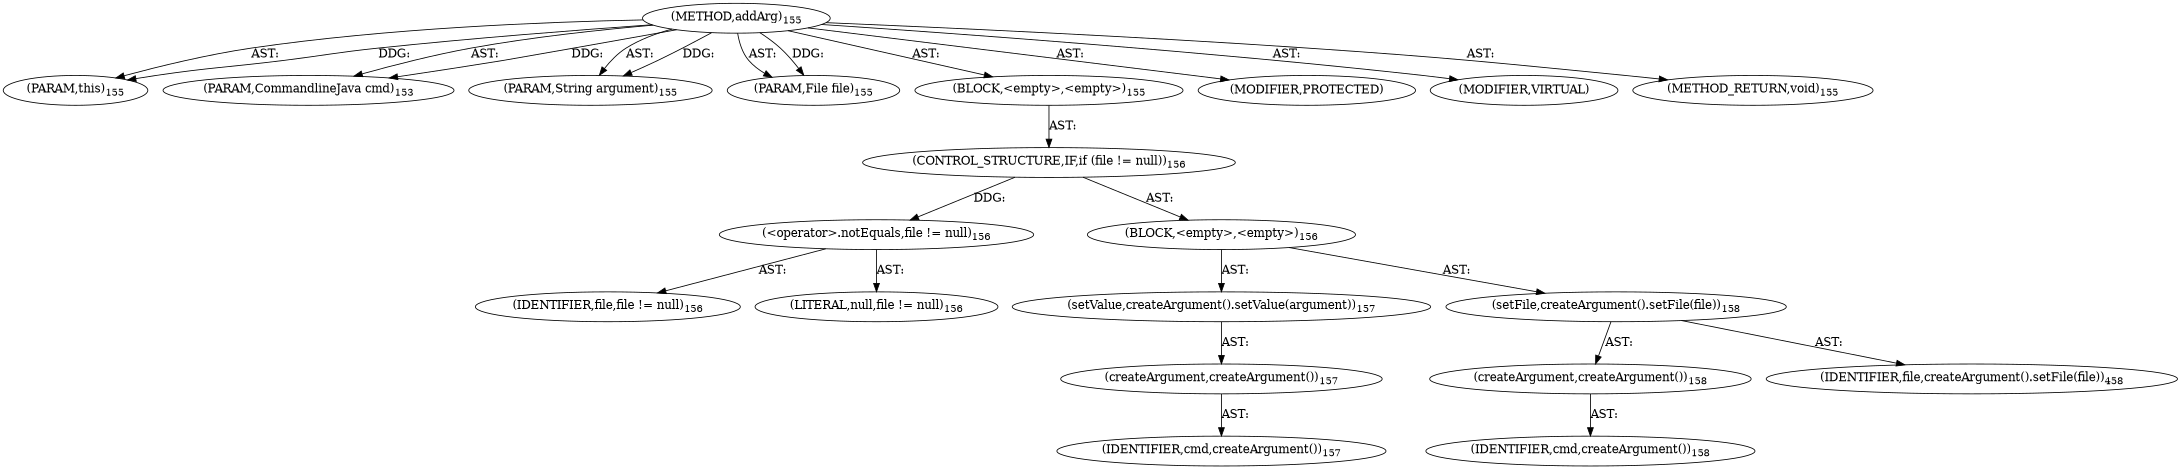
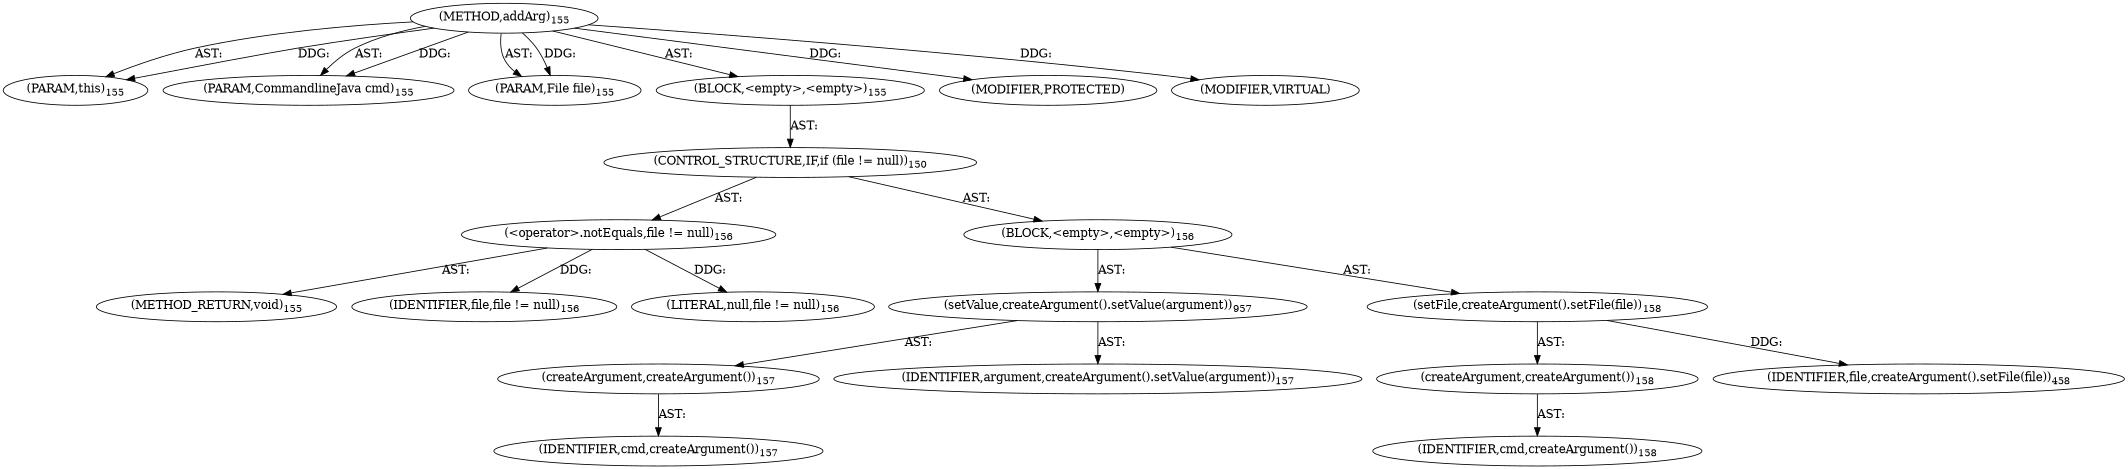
(1243, 44) -> (419, 270)
(1072, 54) -> (827, 54)
(1289, 54) -> (1038, 54)
(404, 89) -> (404, 89)
(590, 90) -> none
(1176, 161) -> (918, 161)
(991, 199) -> (731, 199)
(775, 271) -> (578, 271)
(892, 271) -> (712, 271)
(1366, 306) -> (1243, 306)
(1831, 343) -> (1768, 343)
none -> (1098, 379)
